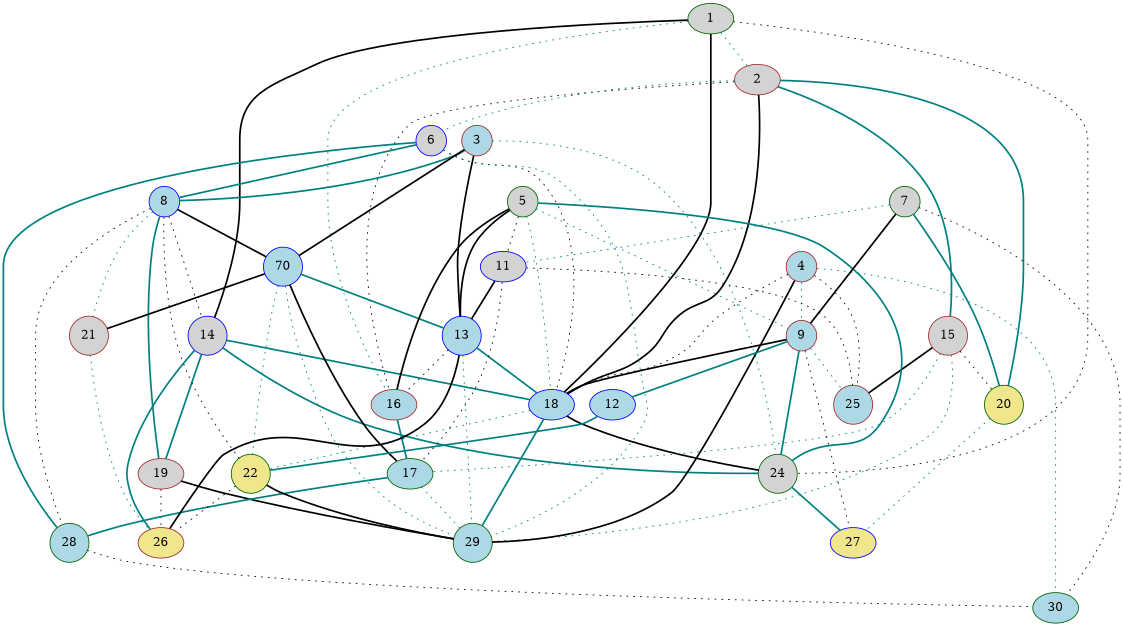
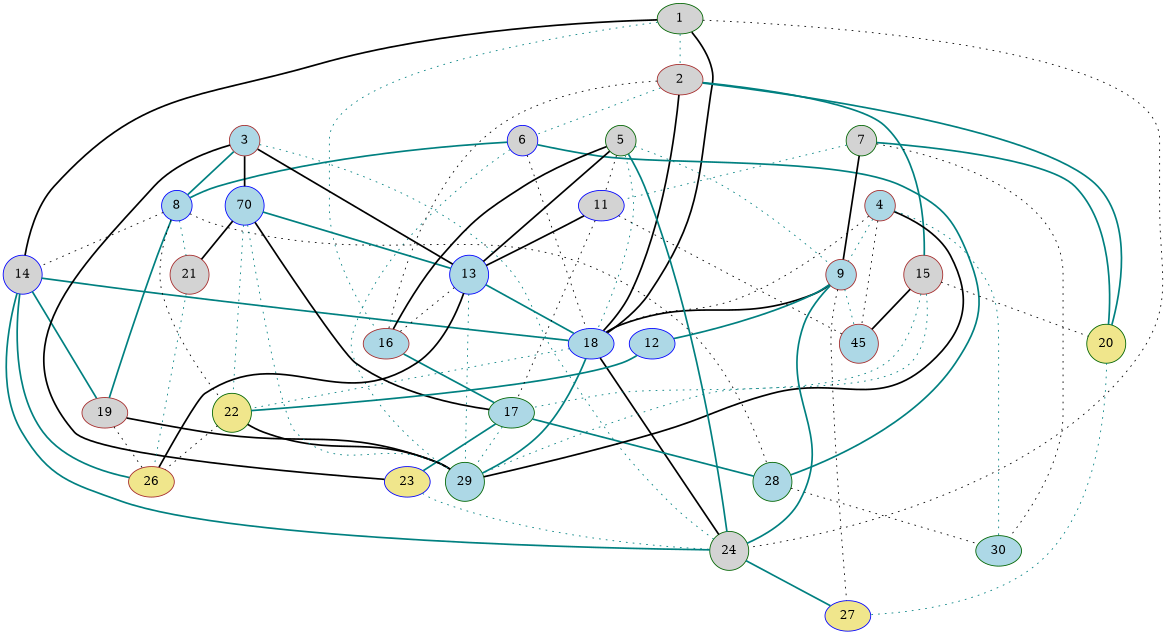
(222, 233) -> none
(853, 405) -> (859, 344)
none -> (407, 482)
